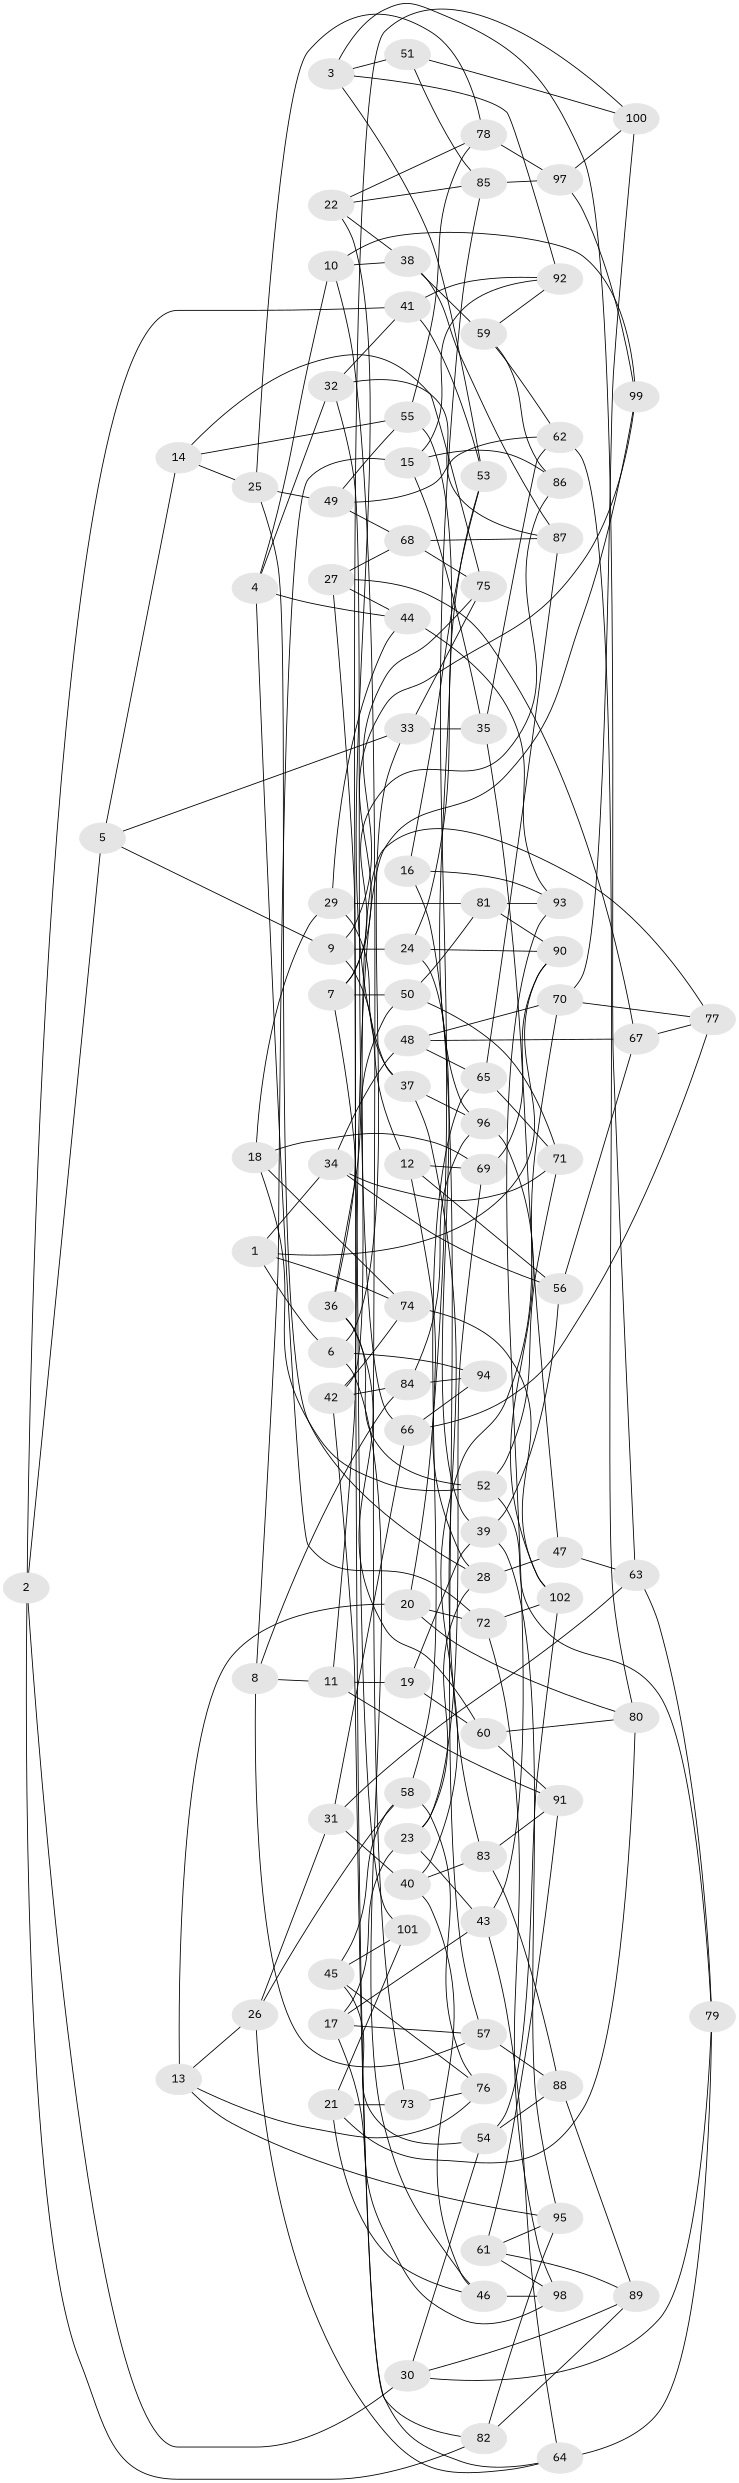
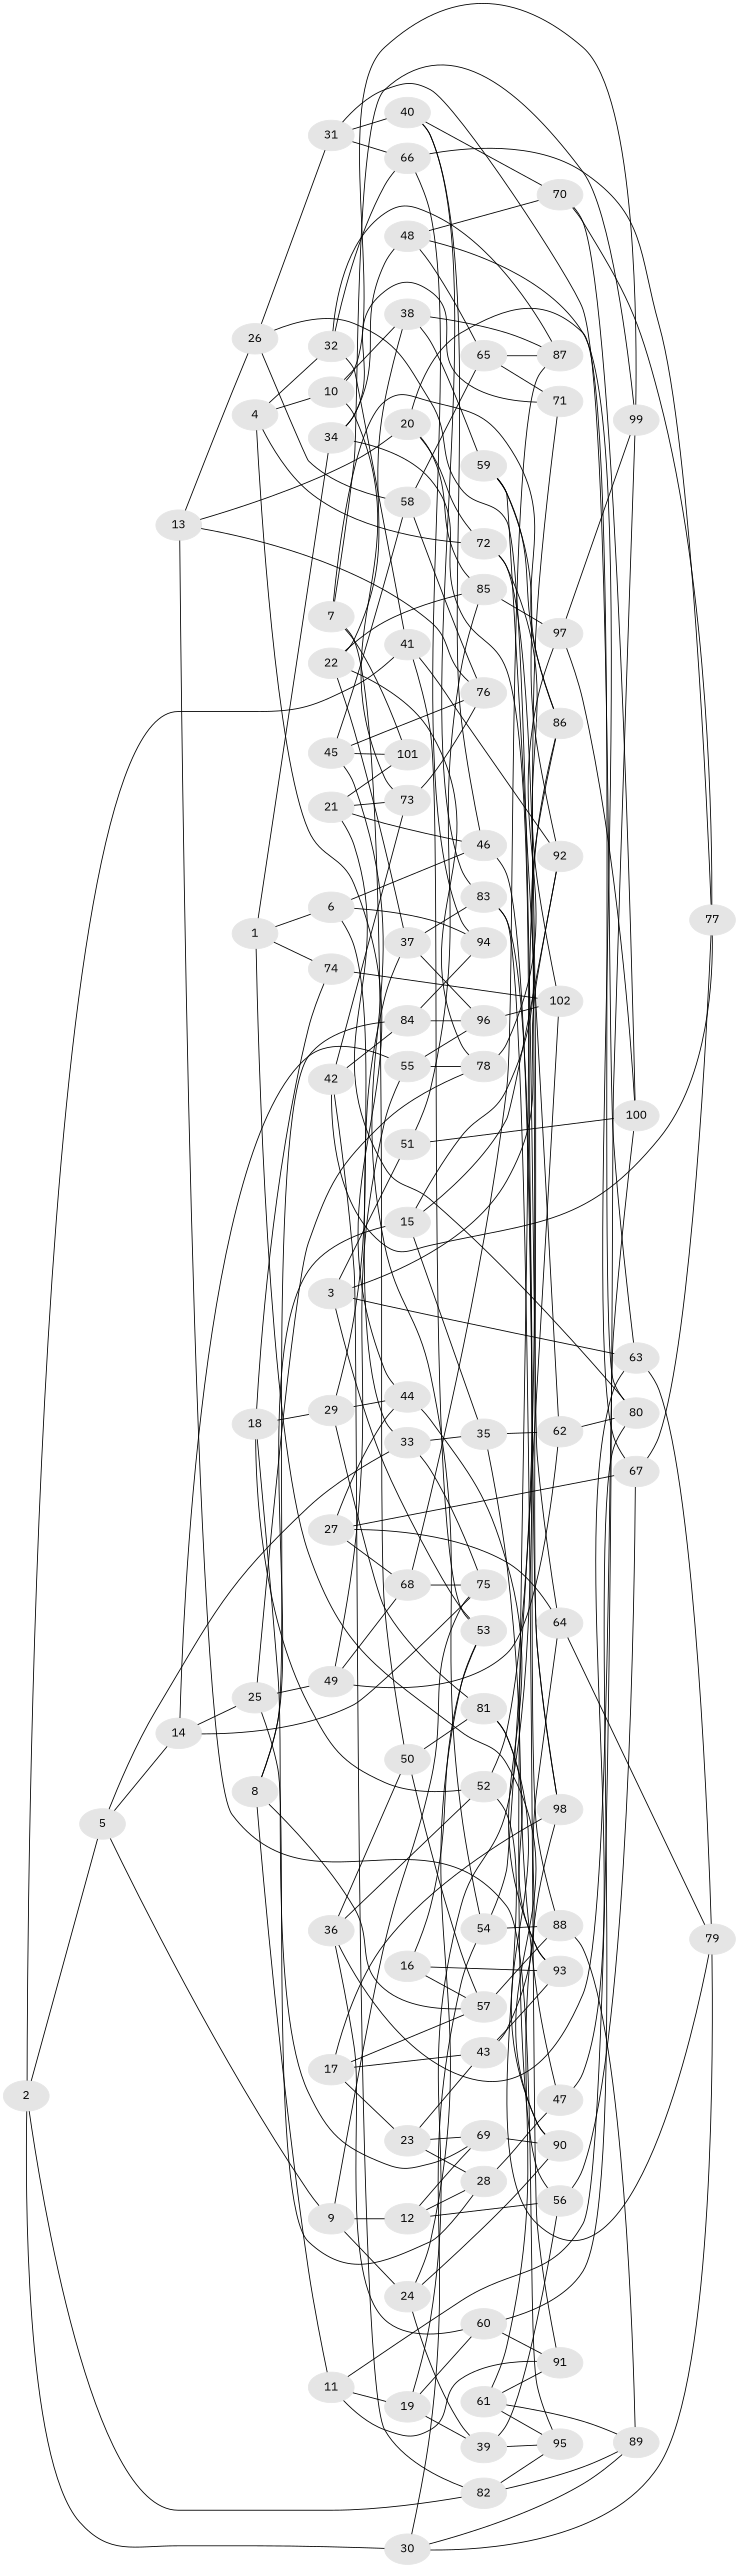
(505, 1054) -> (448, 1912)
(379, 1344) -> (373, 928)
none -> (503, 1822)
